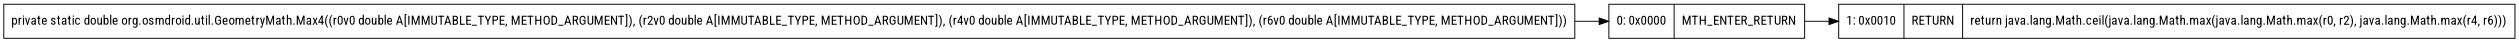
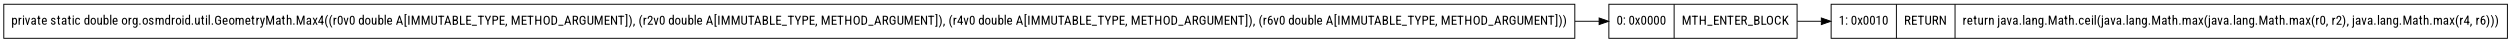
(1739, 21) -> (1736, 21)
